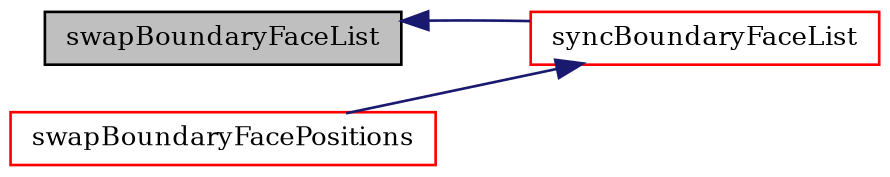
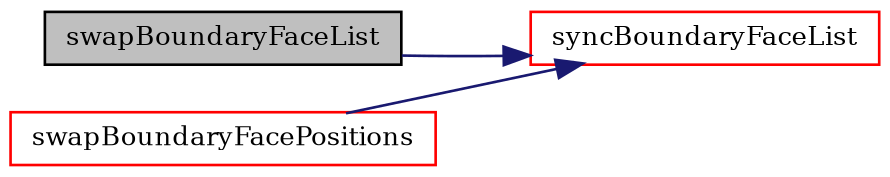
(479, 20) -> (453, 56)
